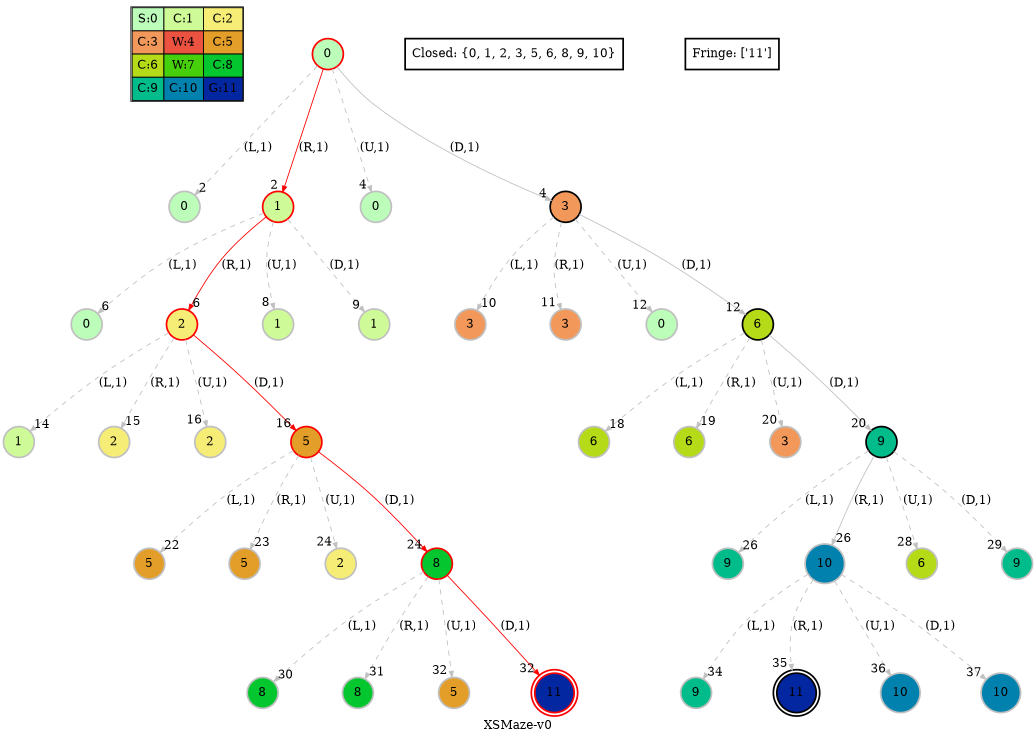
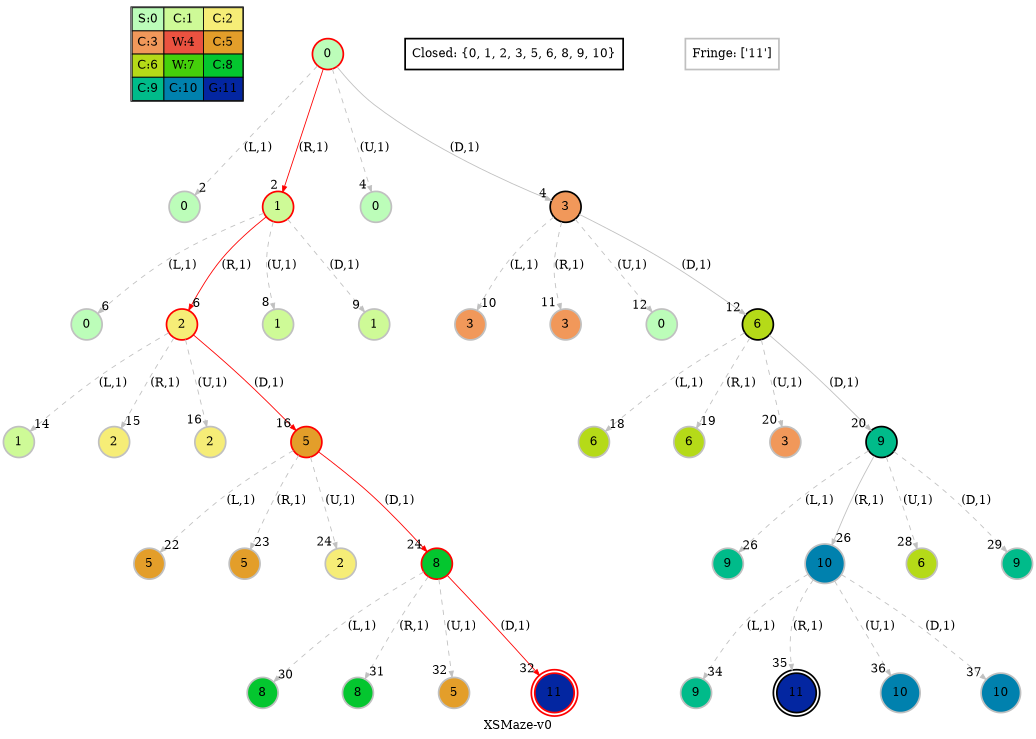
(732, 54) -> (732, 54)
